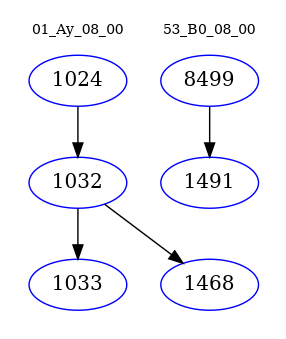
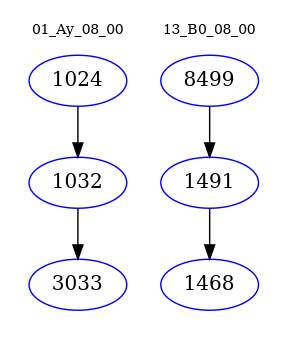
(210, 30) -> (210, 30)
(130, 223) -> (210, 227)
(78, 285) -> (78, 285)
